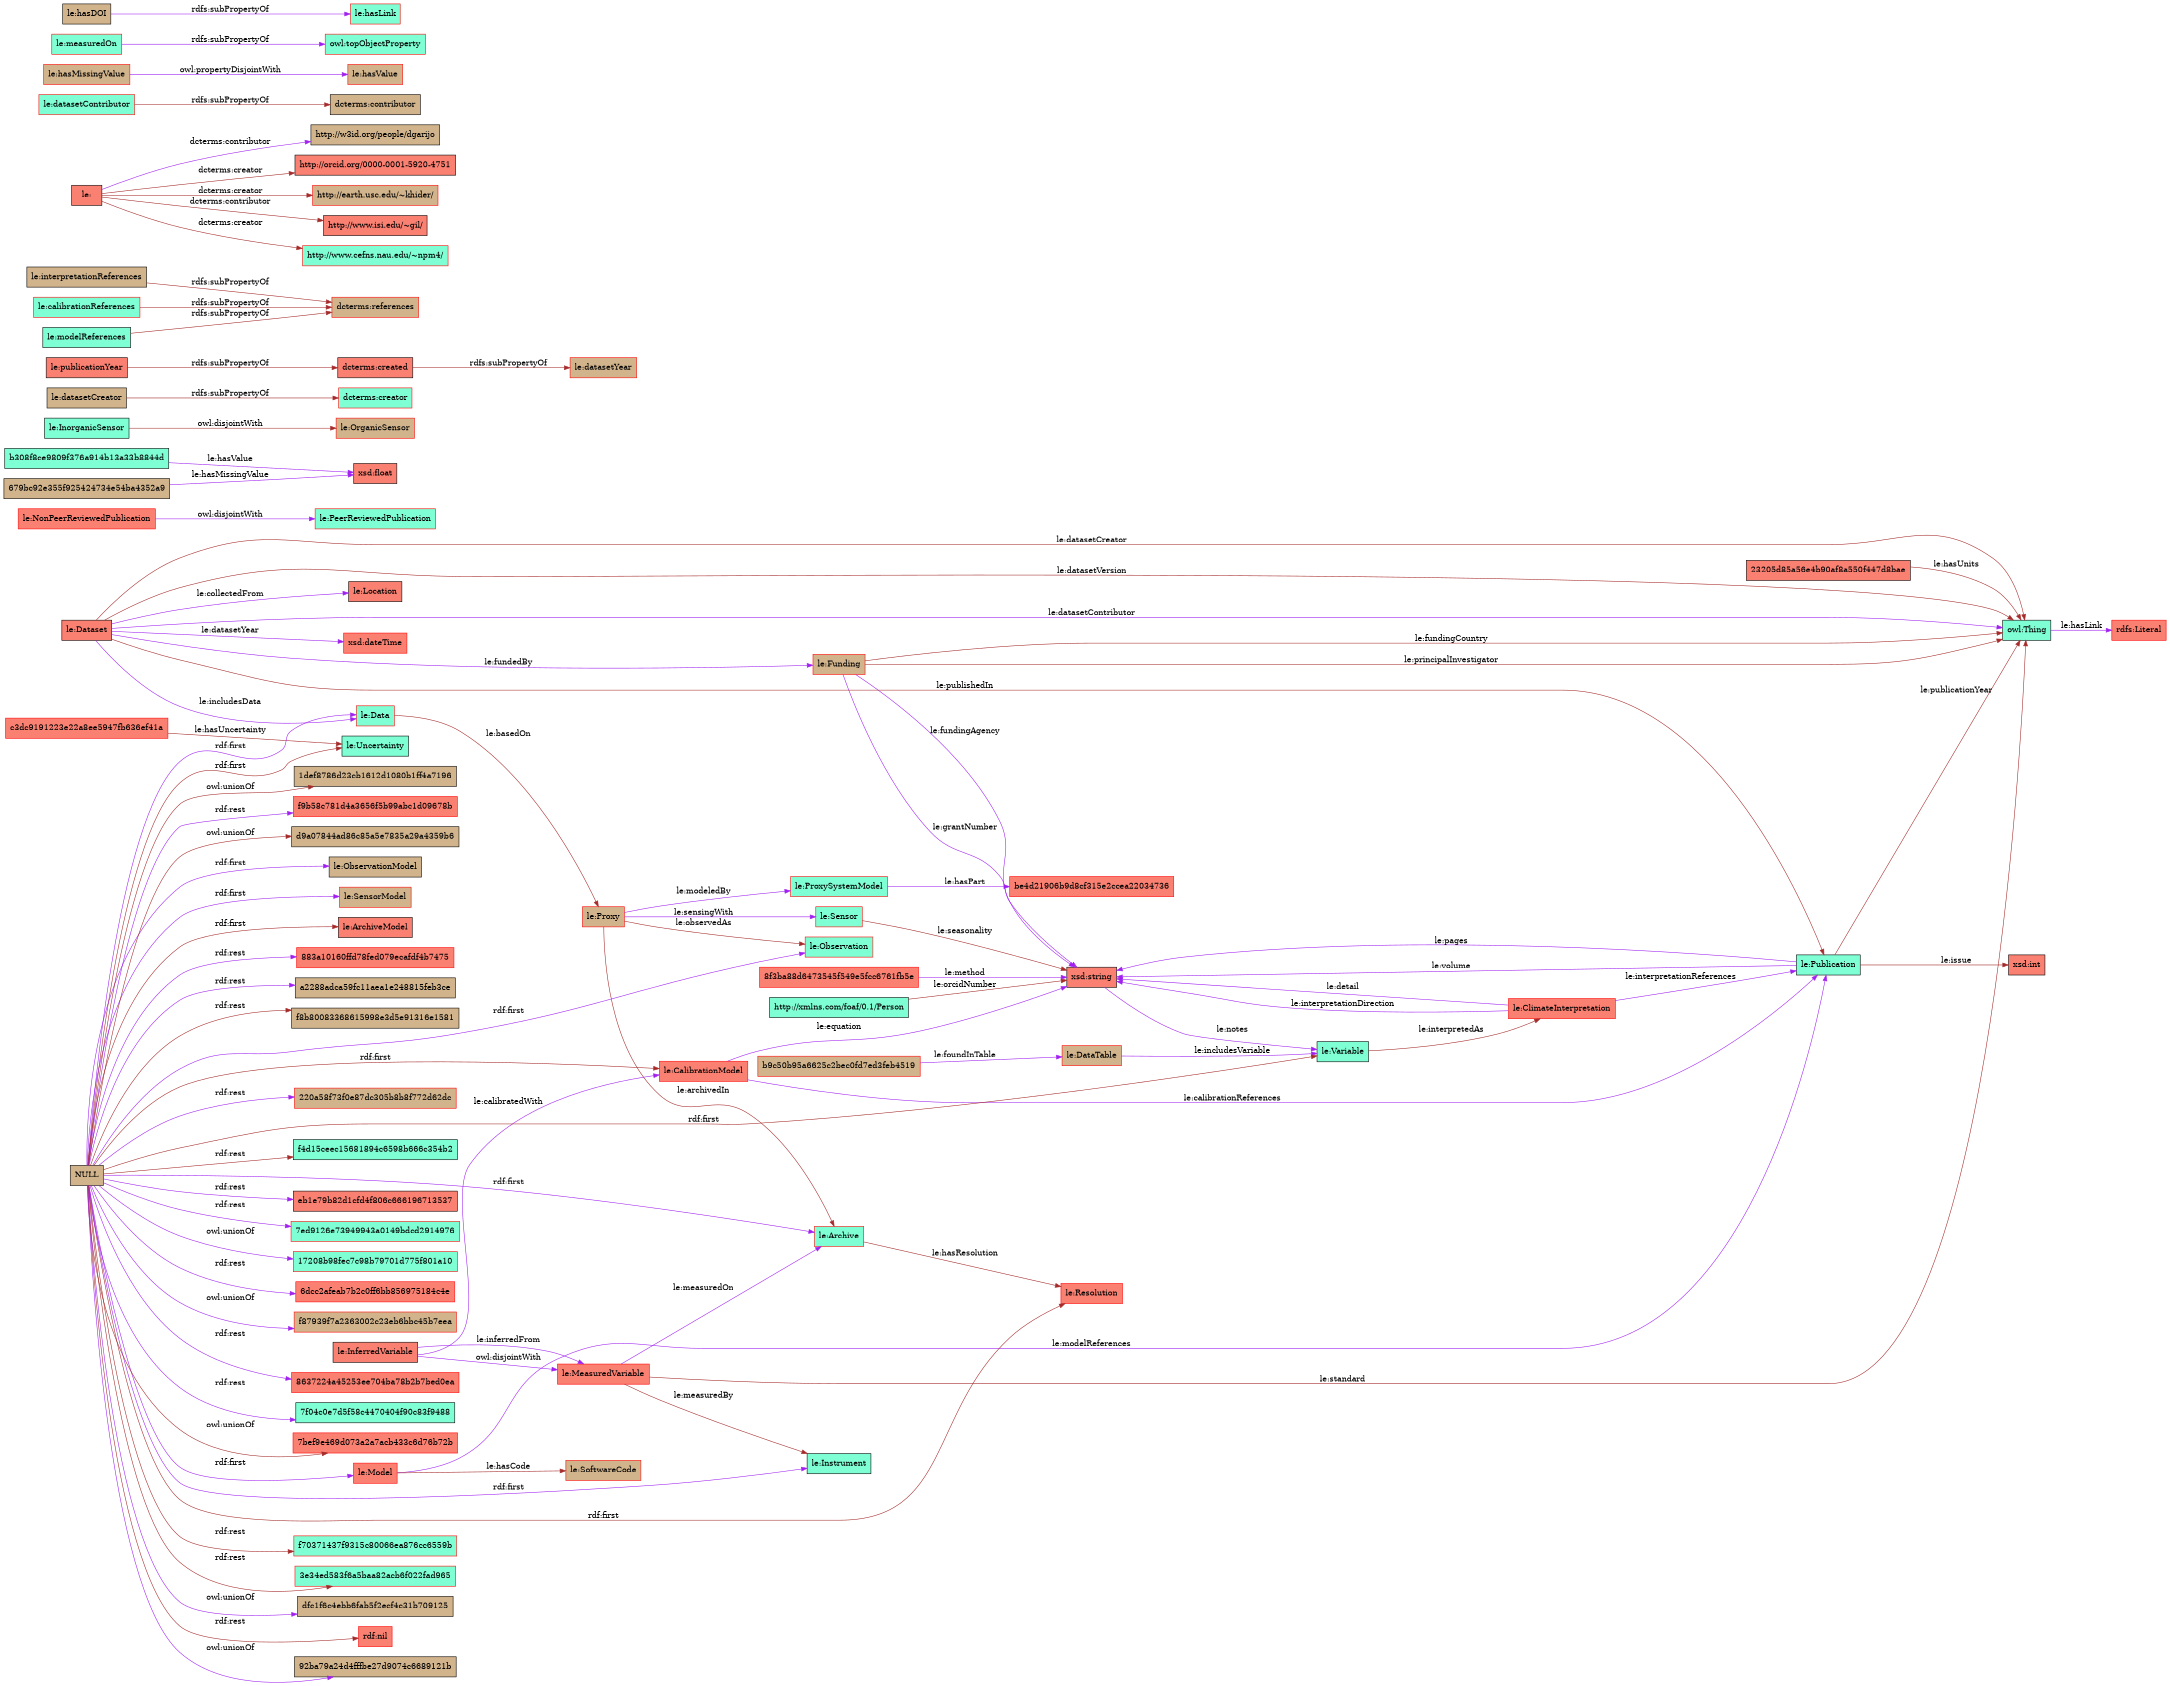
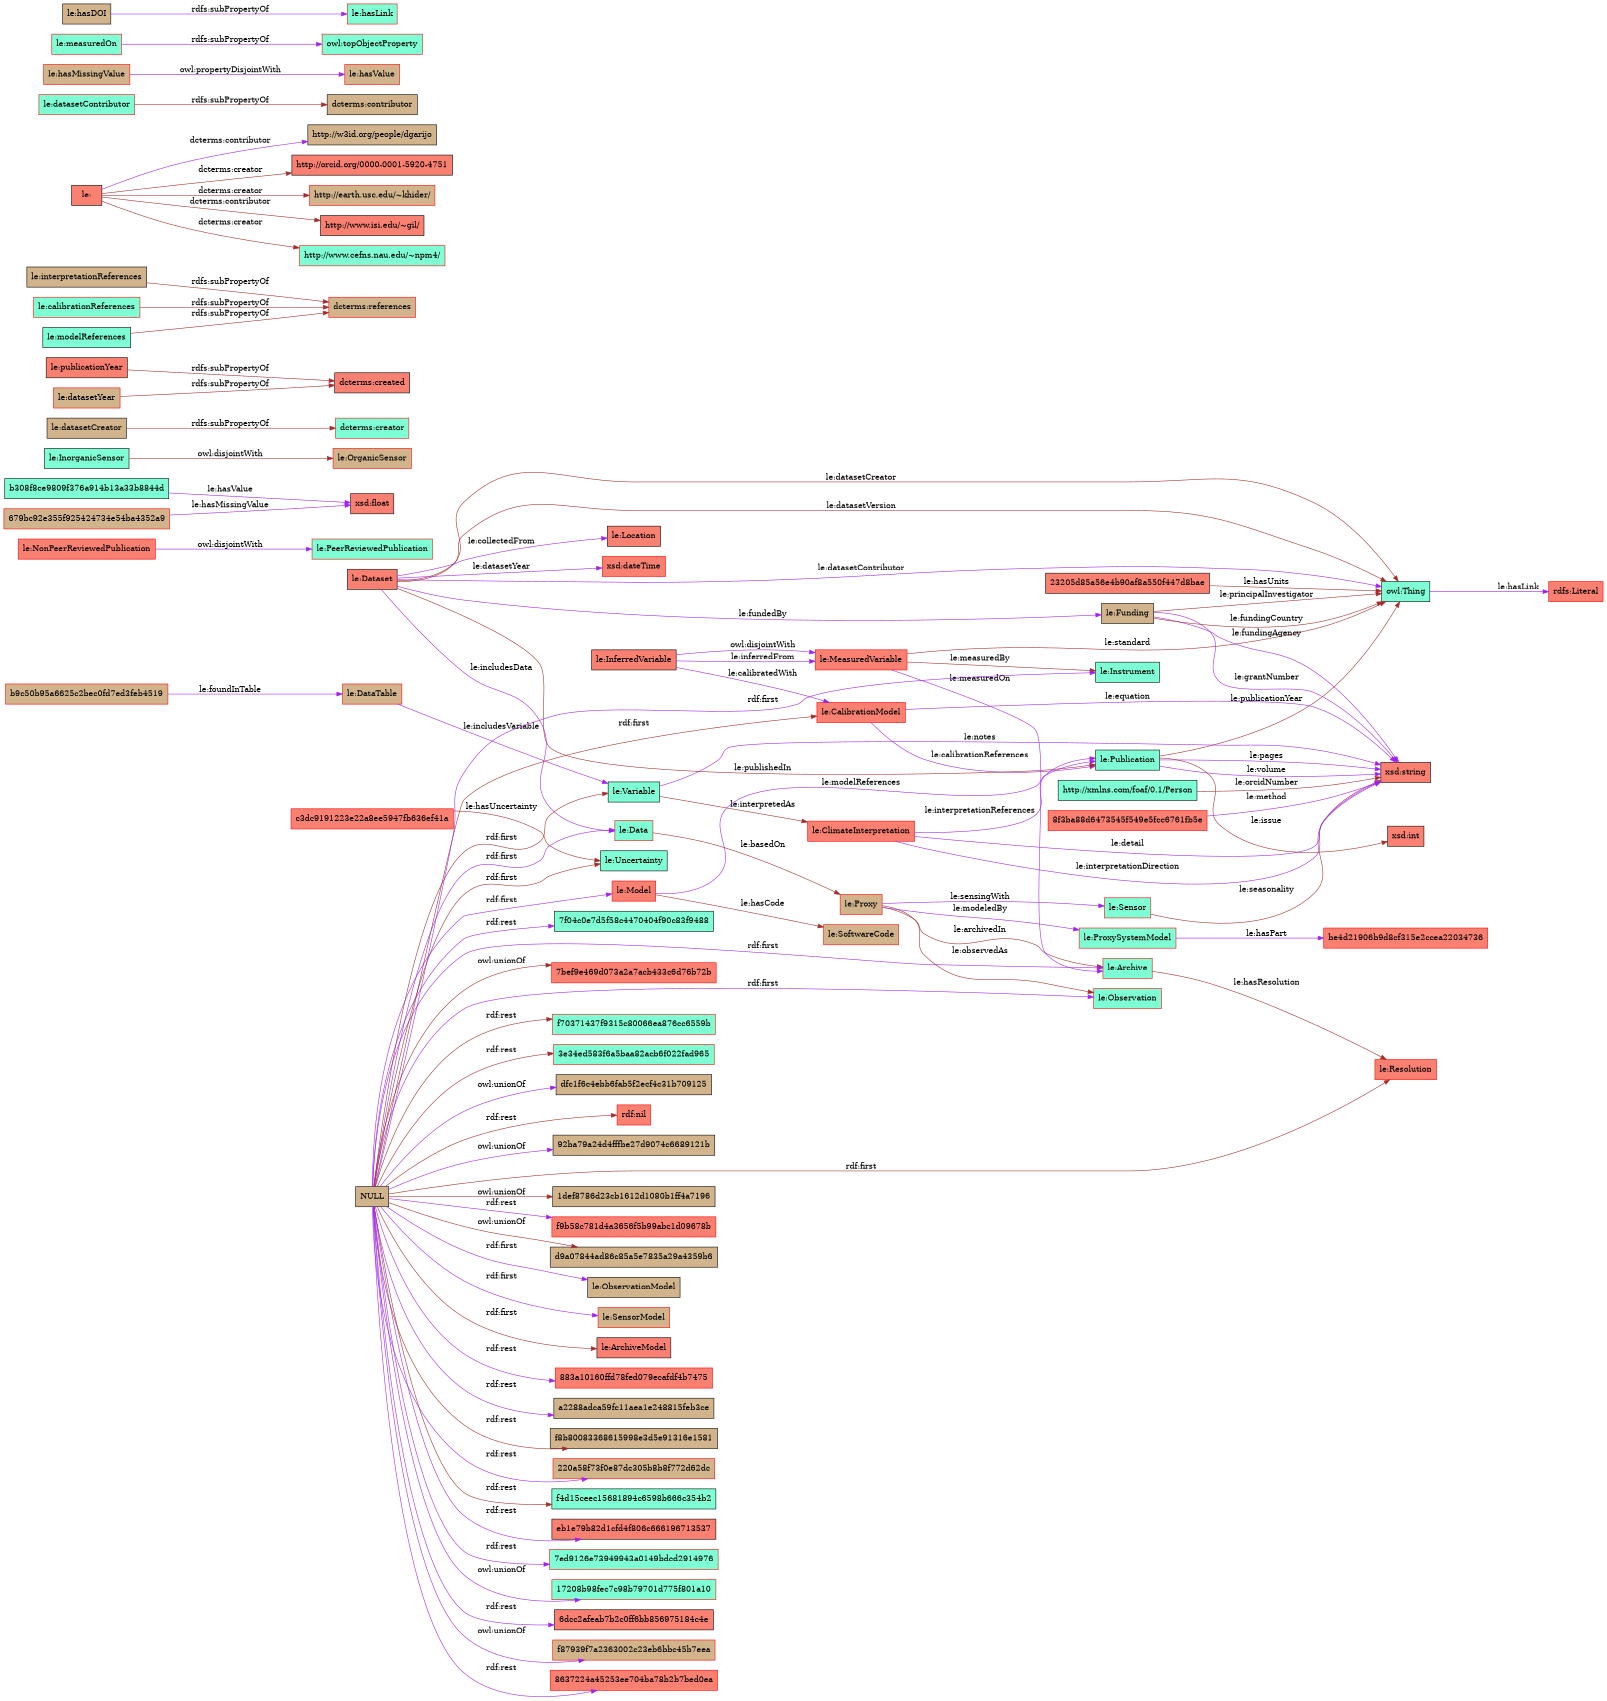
(488, 368) -> (225, 391)
(87, 489) -> (87, 519)
(839, 664) -> (1128, 613)
(1201, 1037) -> (1012, 742)
(375, 1292) -> (634, 1620)
